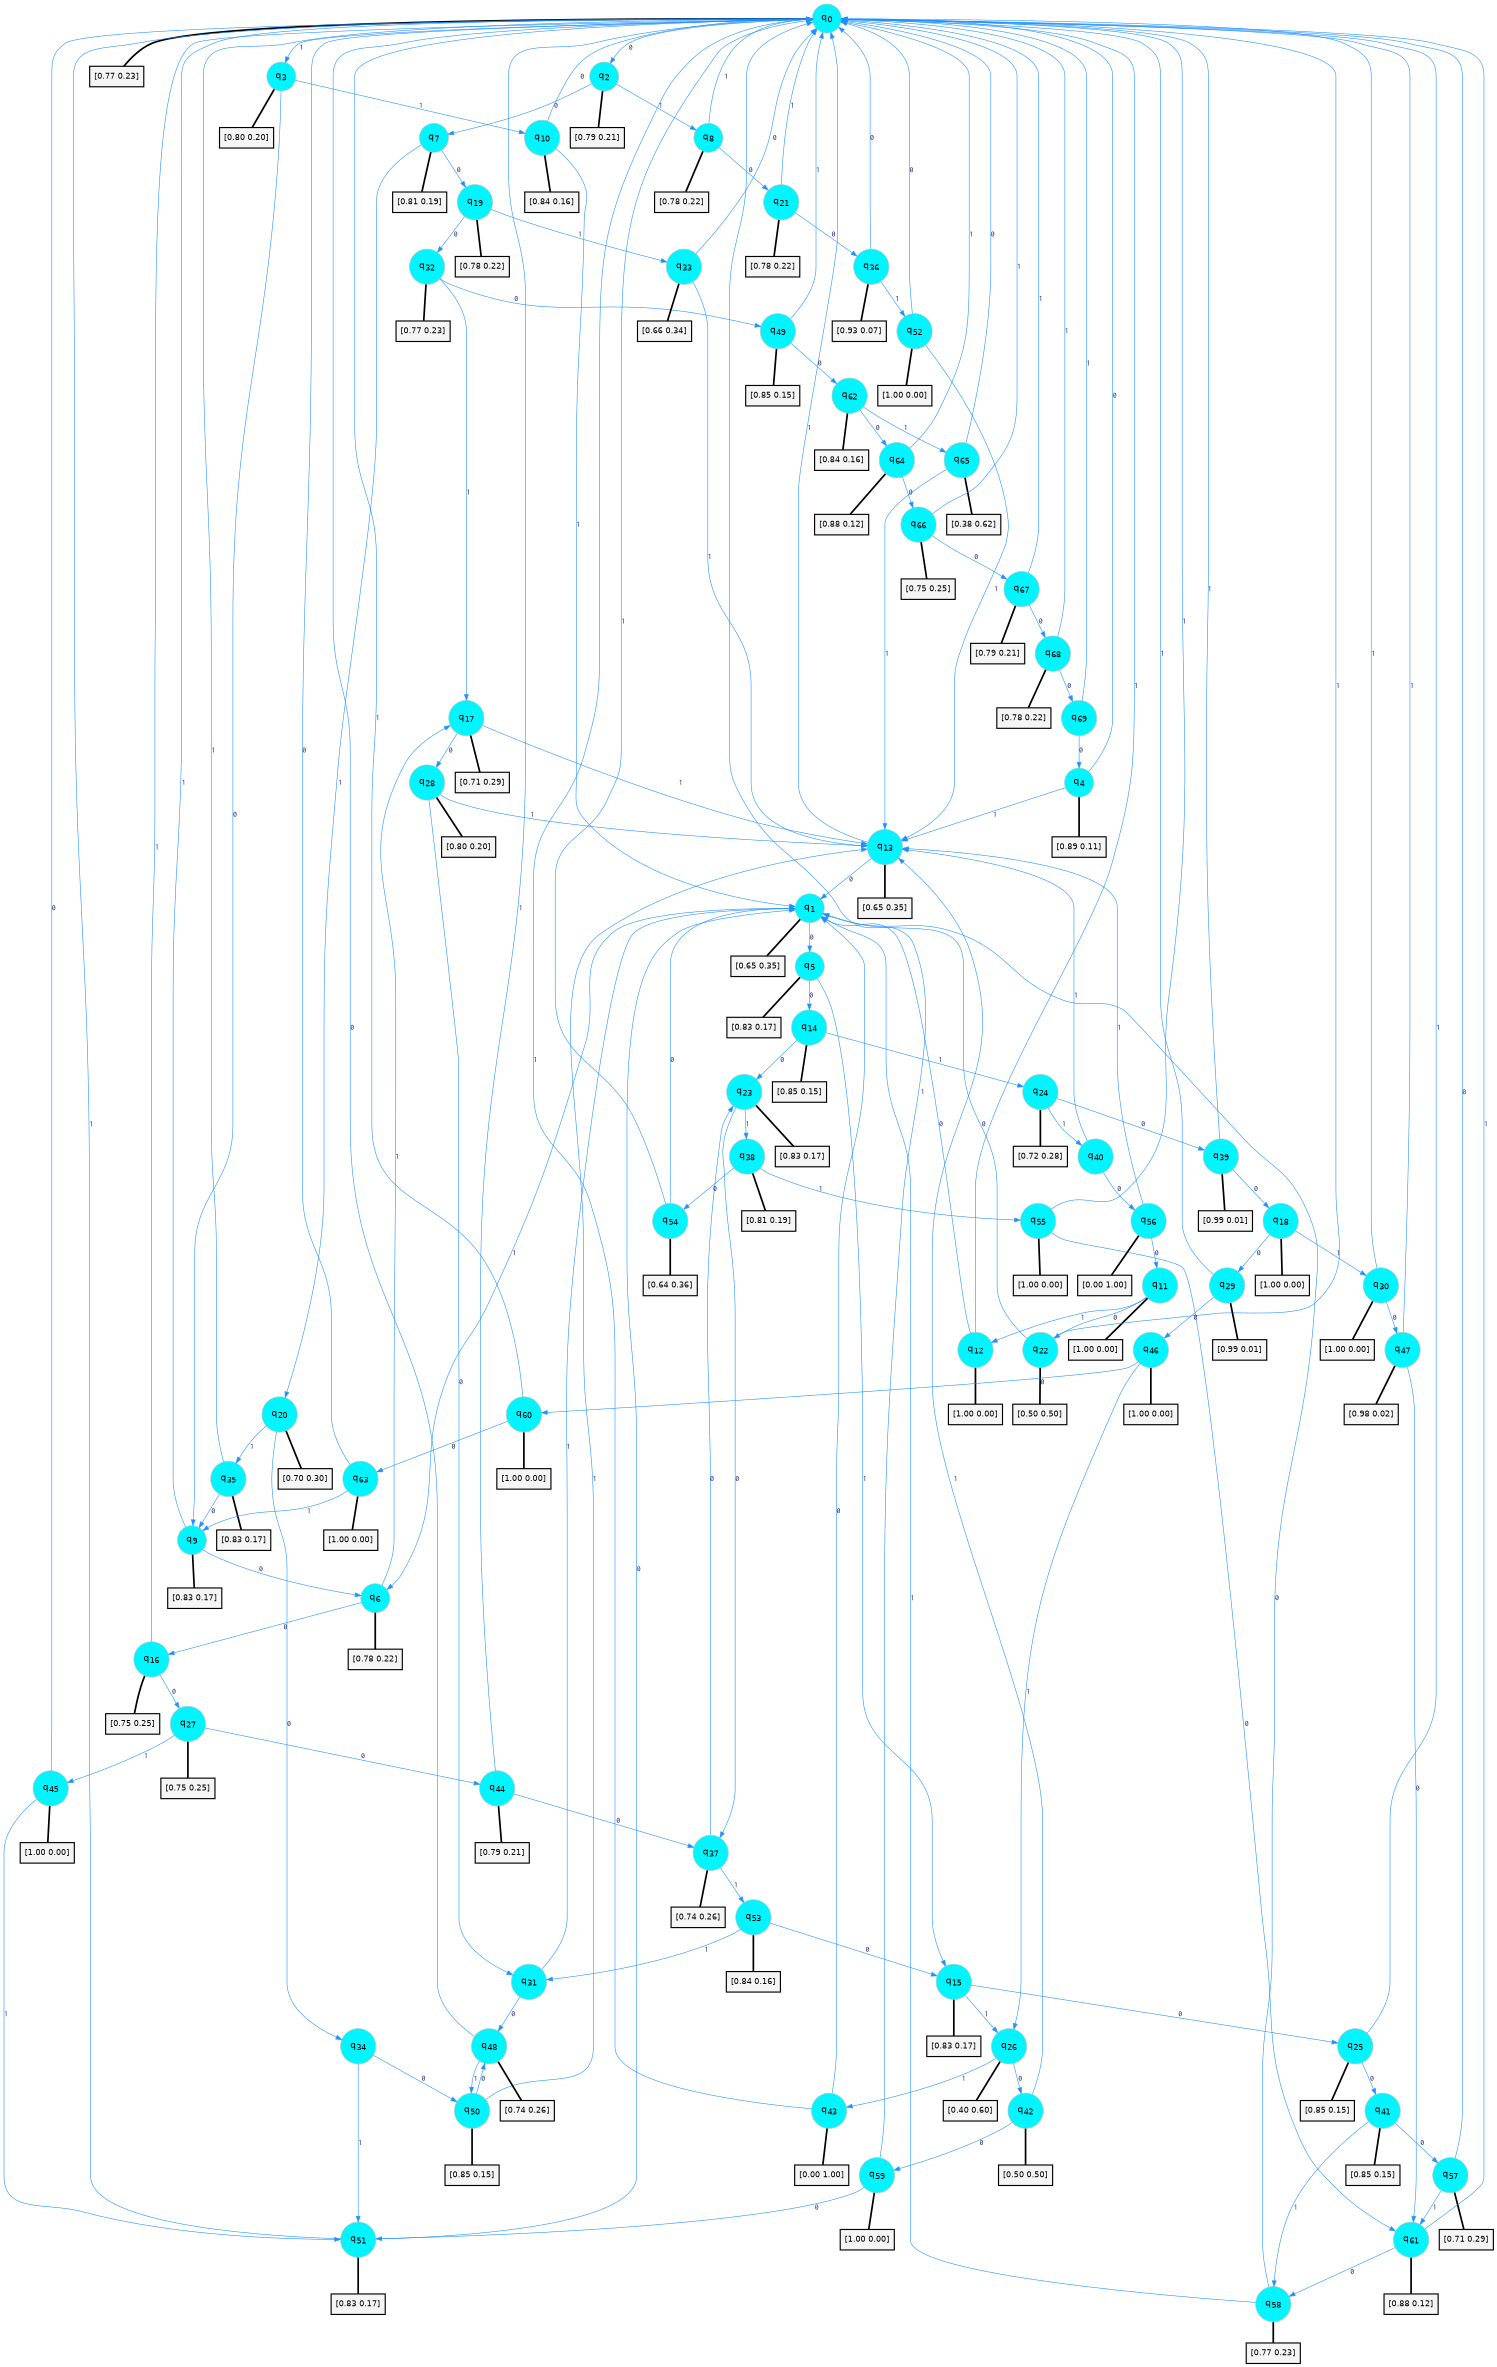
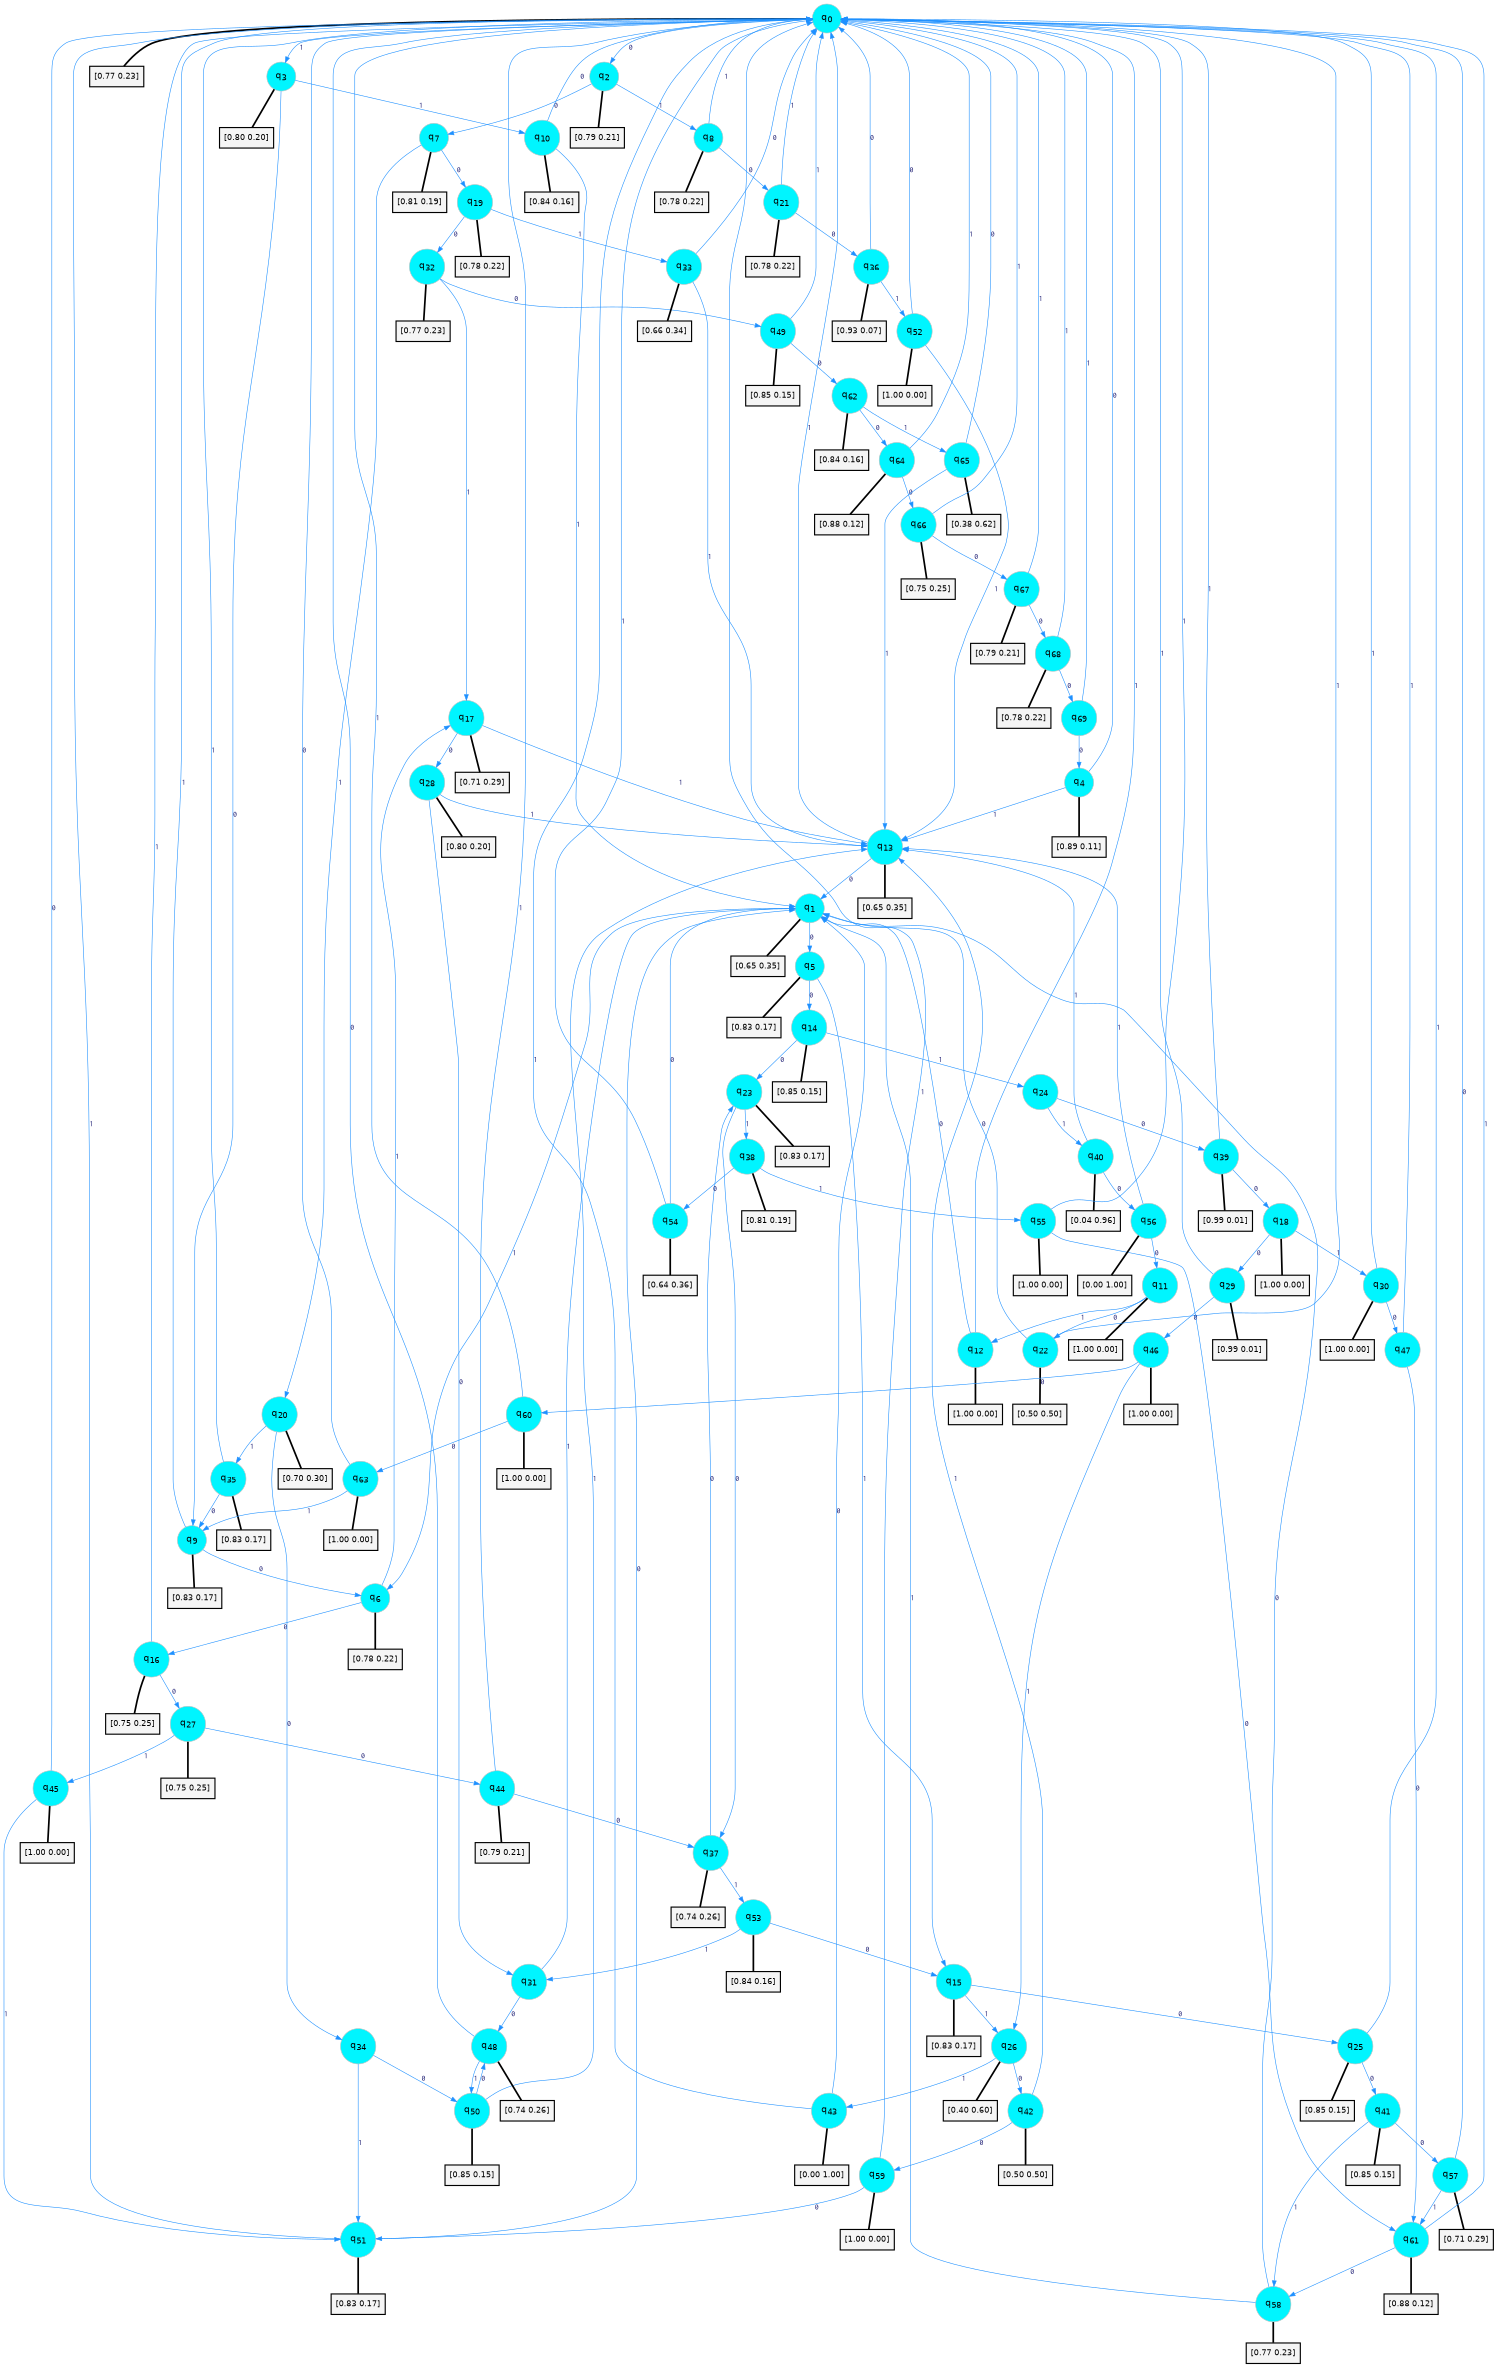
(1040, 1157) -> none
none -> (1093, 1221)
(1371, 1414) -> none
